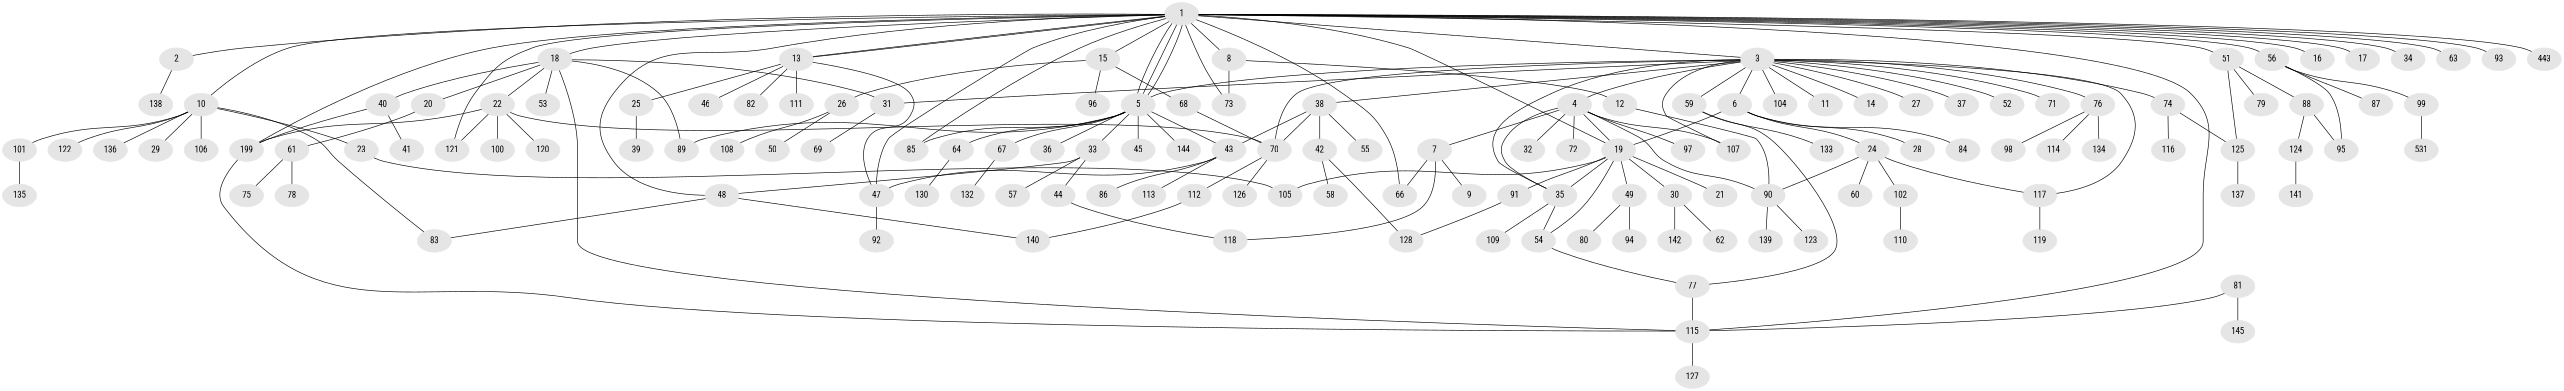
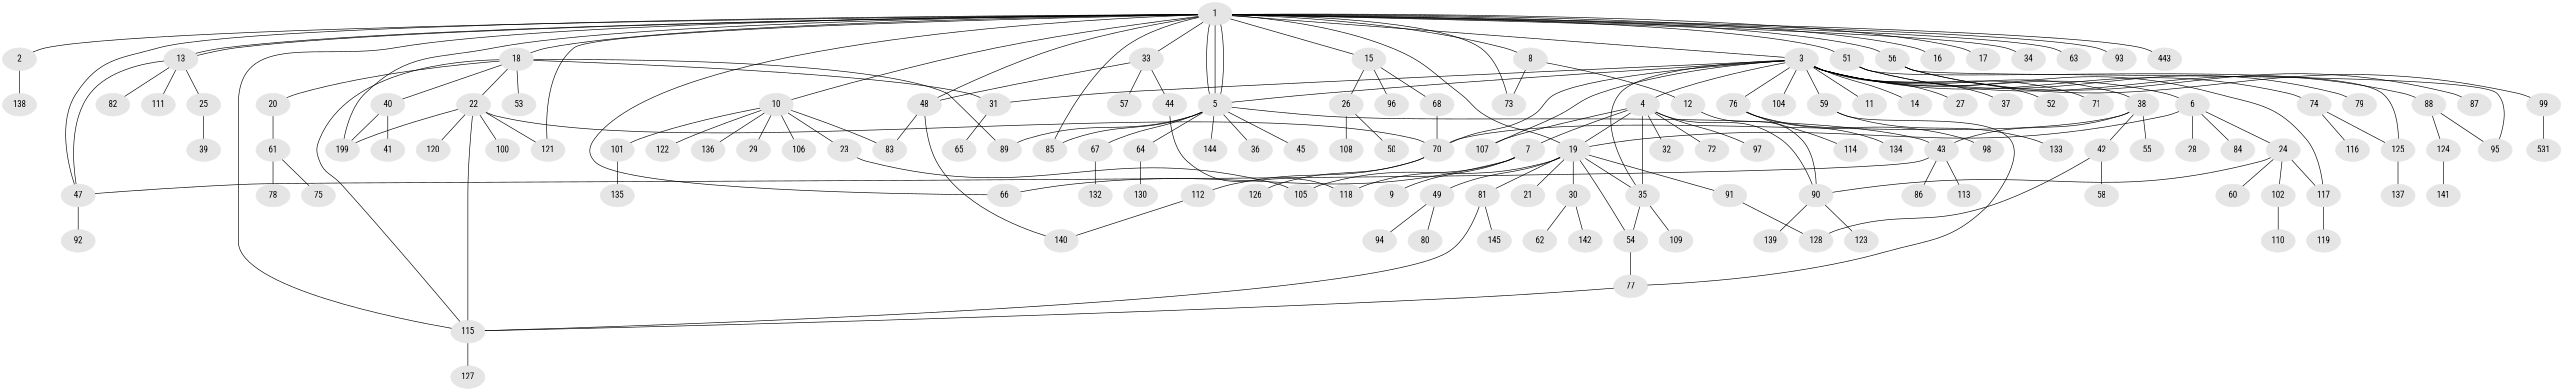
(706, 105) -> none
(1114, 129) -> (1181, 37)
(818, 150) -> (959, 150)
none -> (1515, 179)
(909, 320) -> (468, 218)
